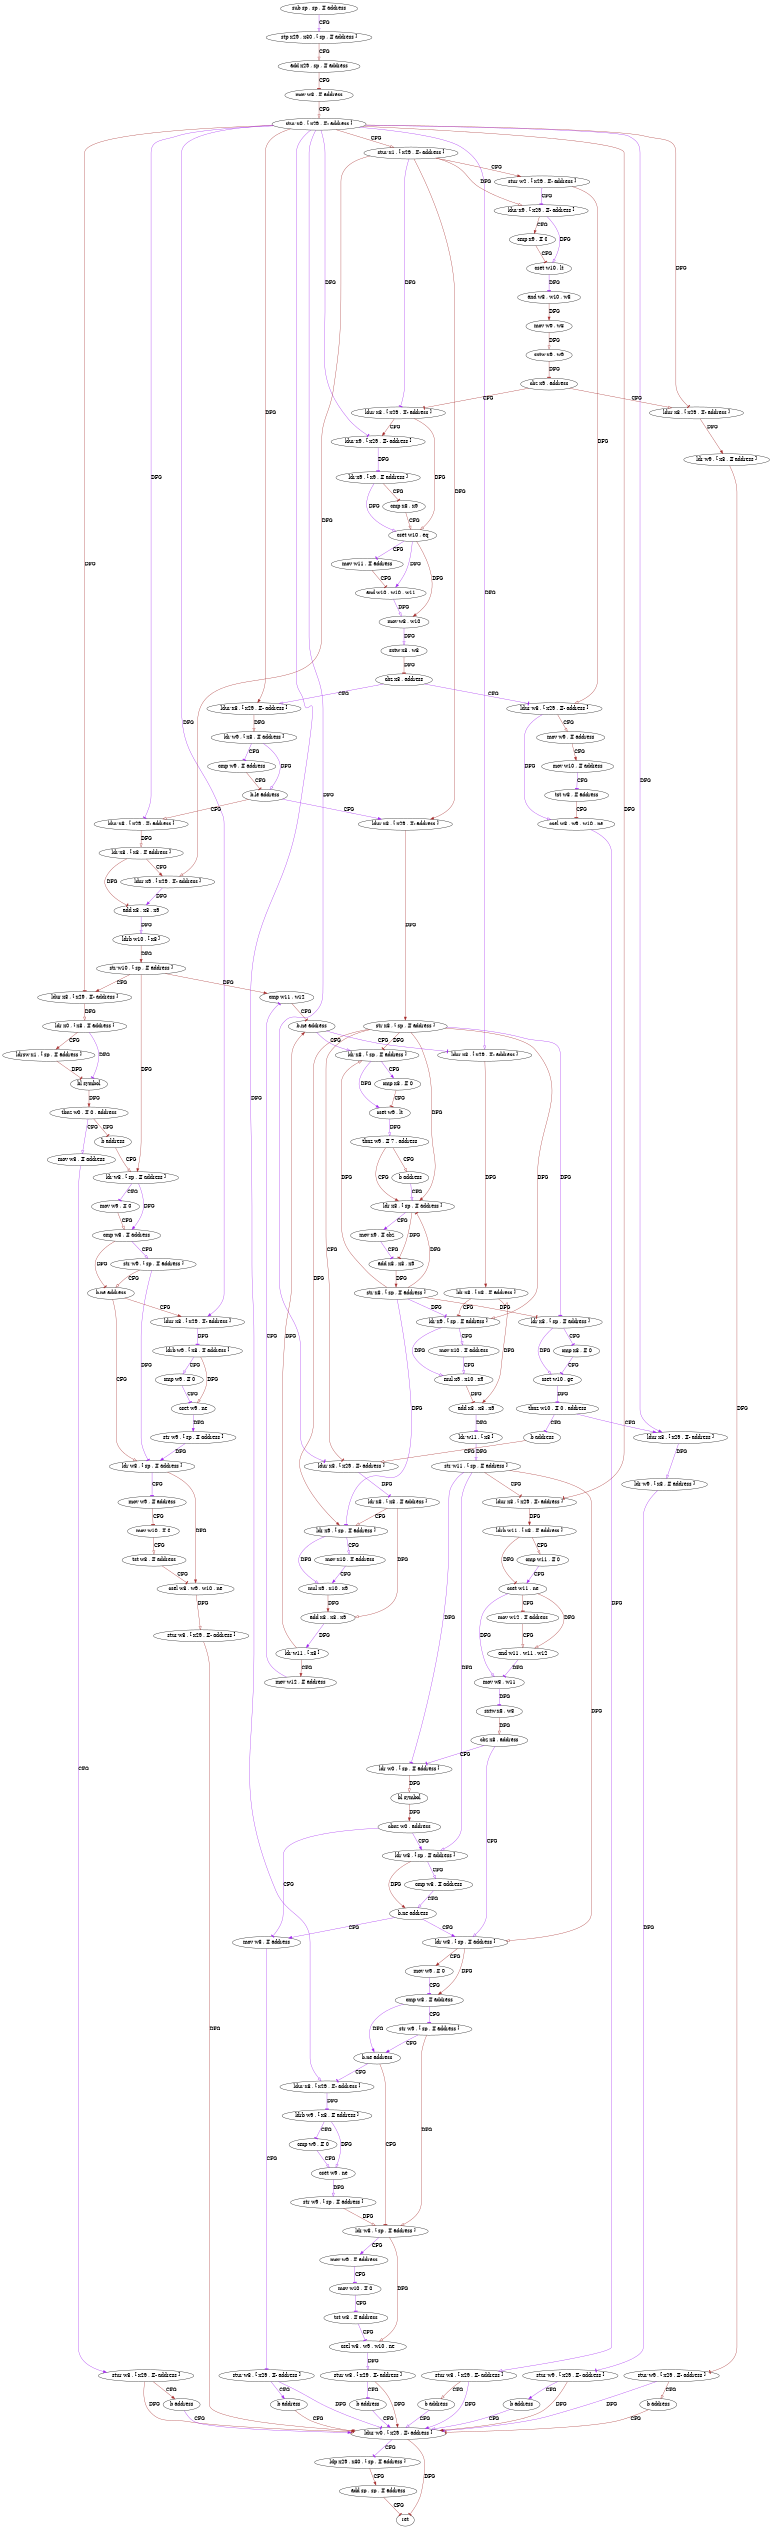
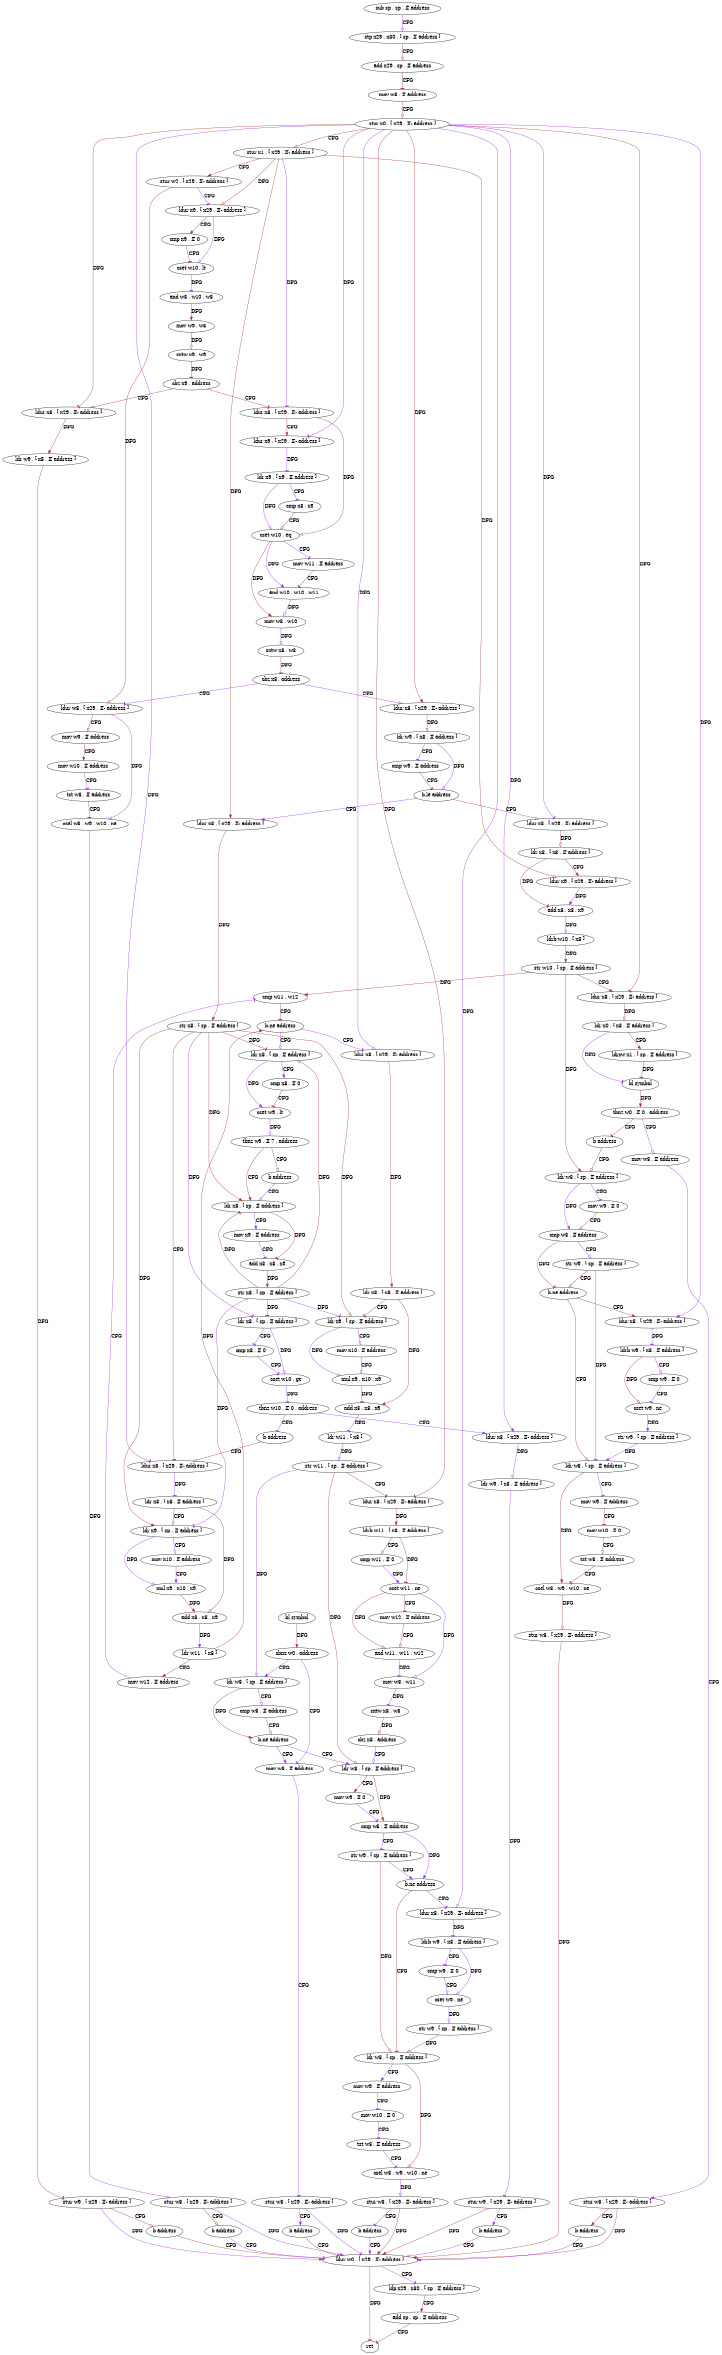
(391, 492) -> (293, 491)
(377, 1235) -> (257, 1235)
(409, 1769) -> none
